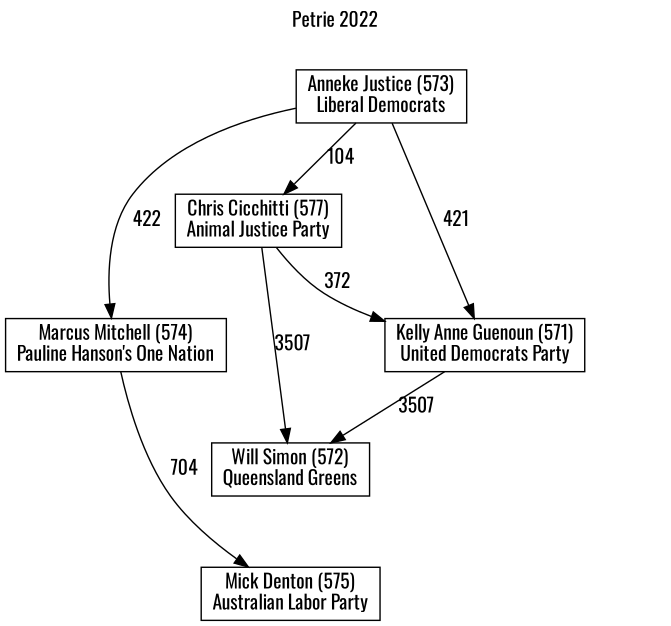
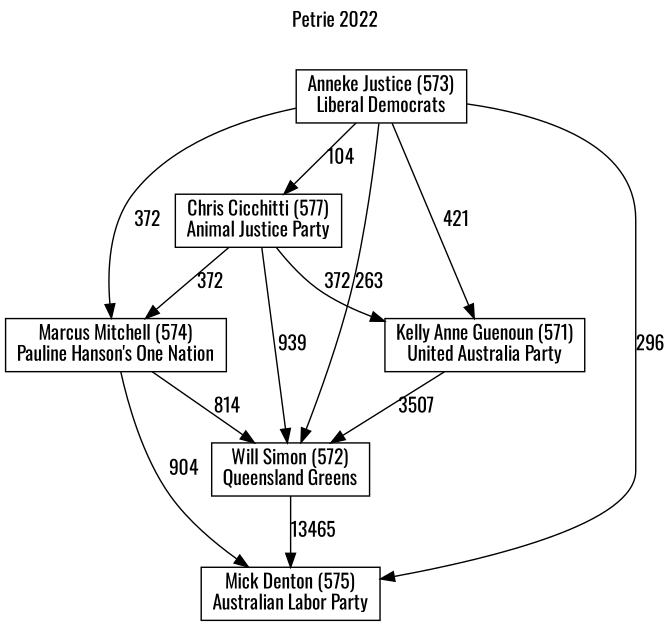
(147, 221) -> (147, 221)
none -> (193, 278)
none -> (354, 279)
(293, 345) -> (293, 345)
(485, 345) -> (485, 345)
none -> (636, 371)
none -> (197, 403)
(184, 469) -> (184, 469)
none -> (291, 525)
